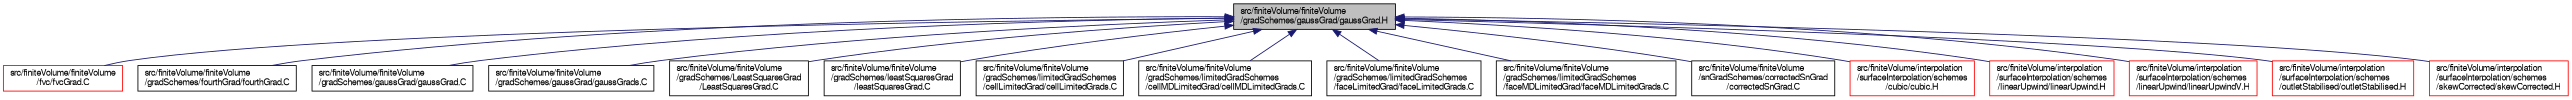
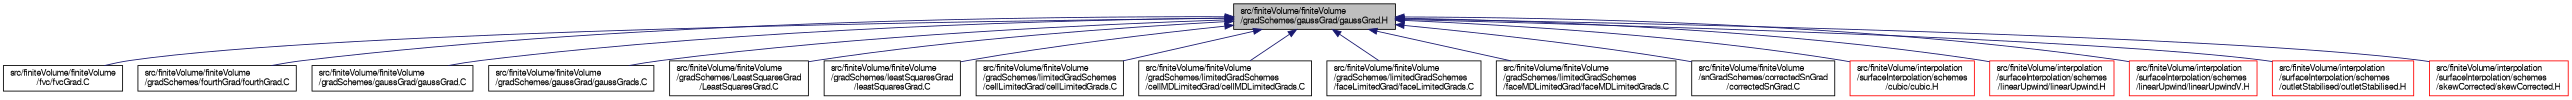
(63, 78) -> (63, 78)
